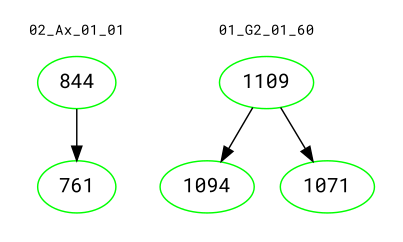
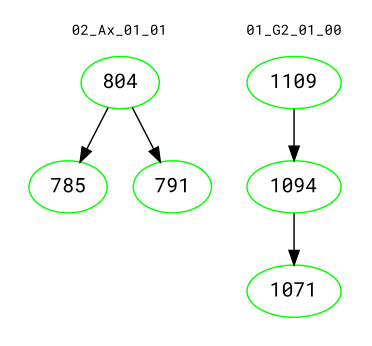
(267, 31) -> (295, 31)
(77, 83) -> (120, 83)
(293, 128) -> (294, 232)
none -> (68, 187)
(77, 187) -> (172, 187)
